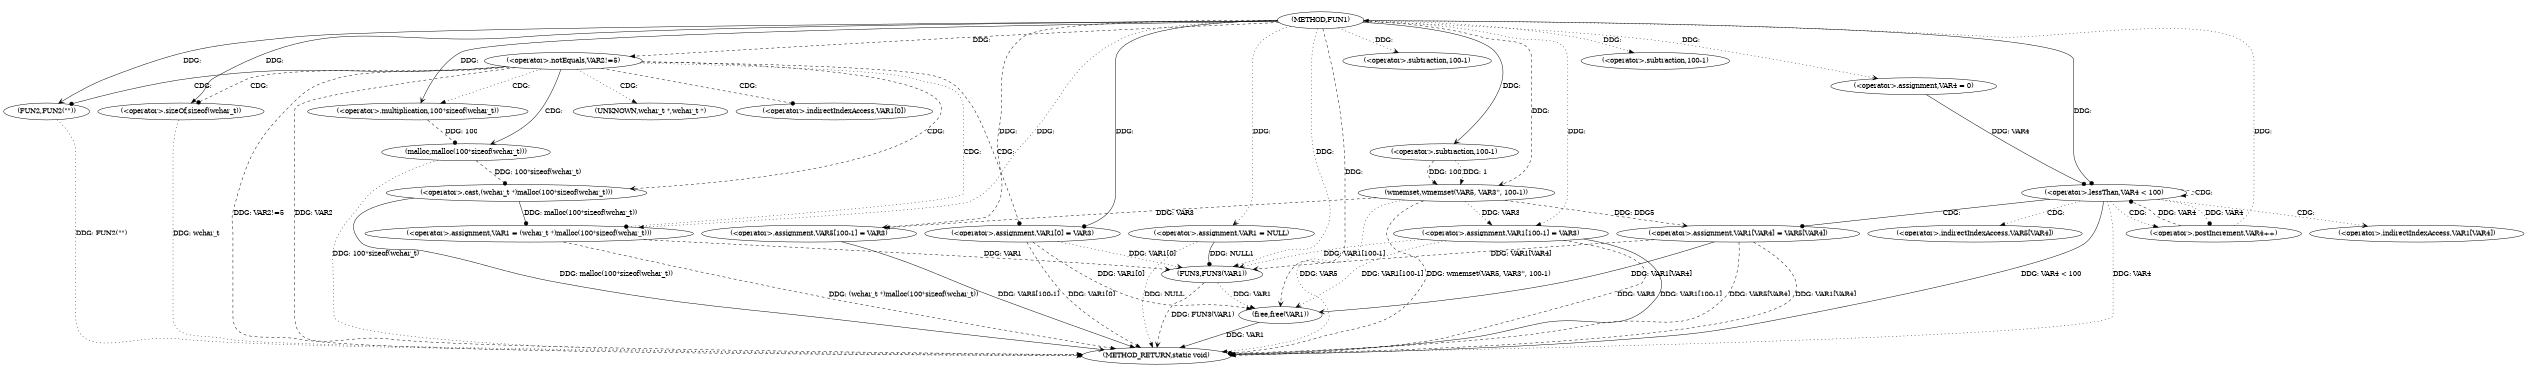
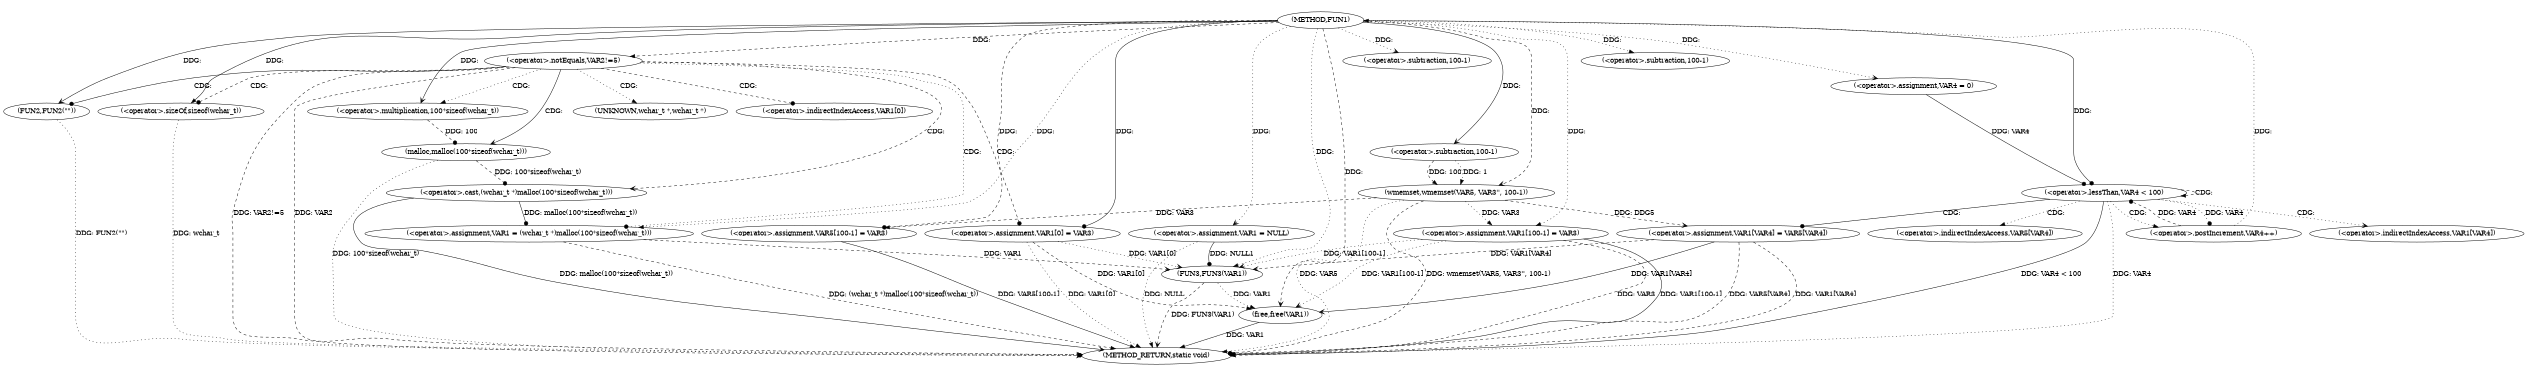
(1011, 50) -> (1011, 50)
(1073, 303) -> (1073, 303)
